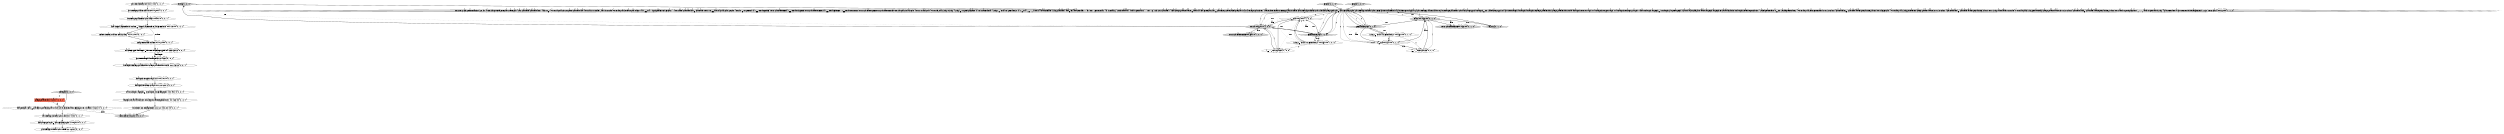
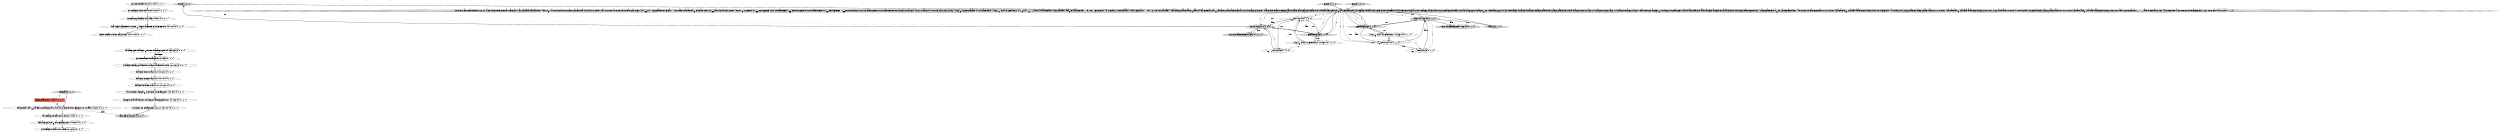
(1395, 23) -> (1395, 23)
(155, 43) -> none
none -> (155, 72)
